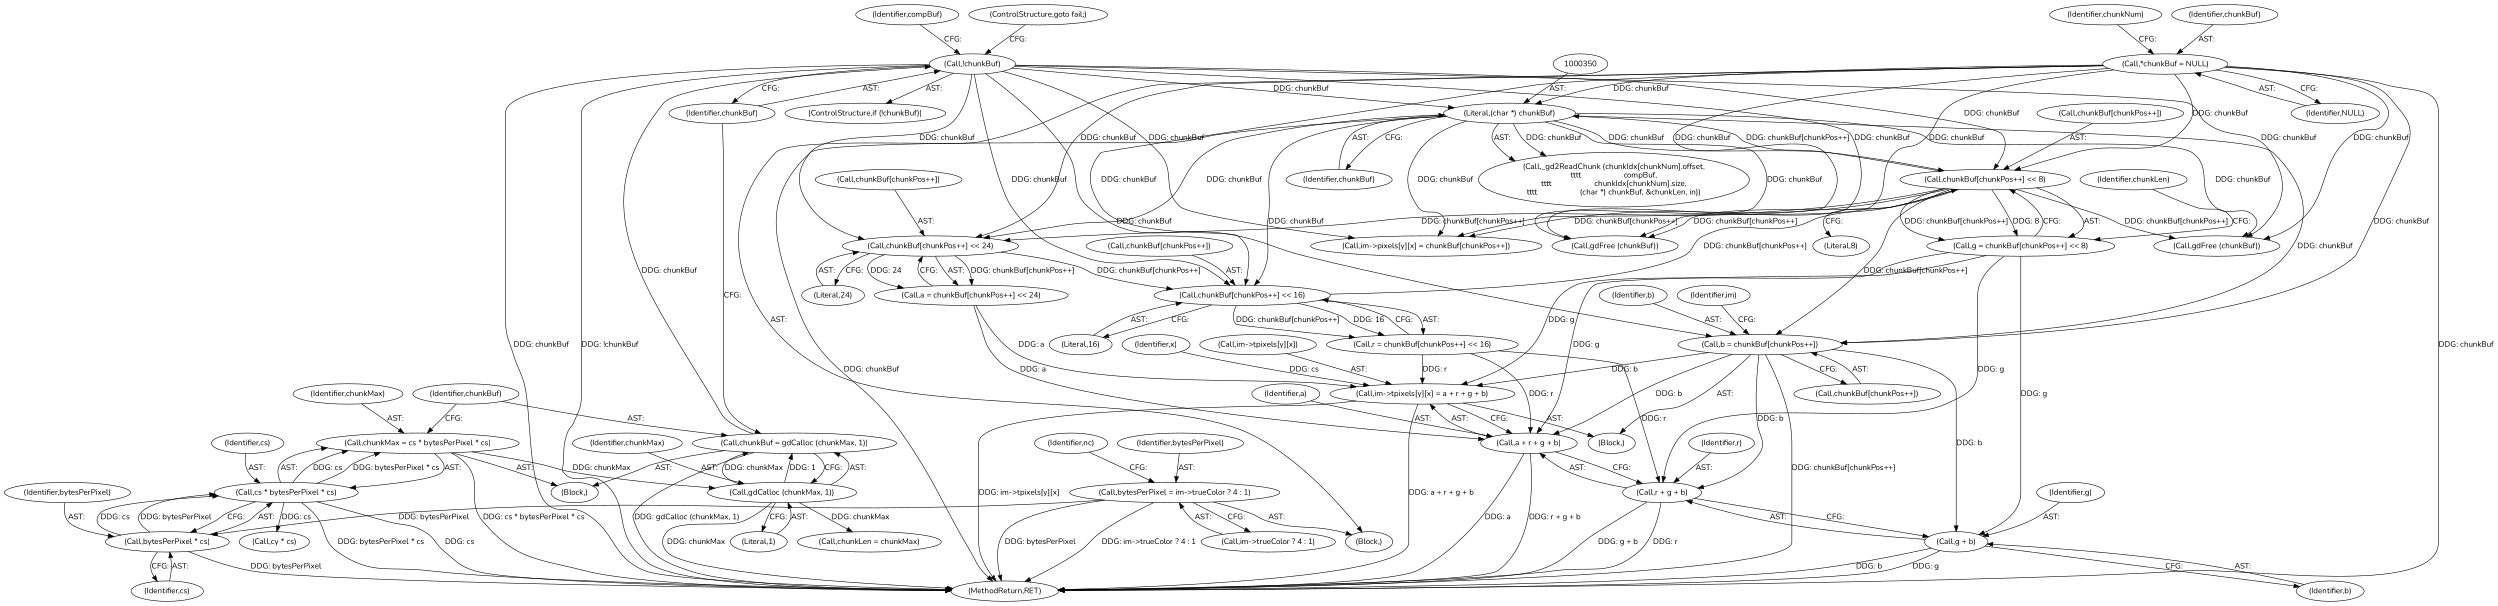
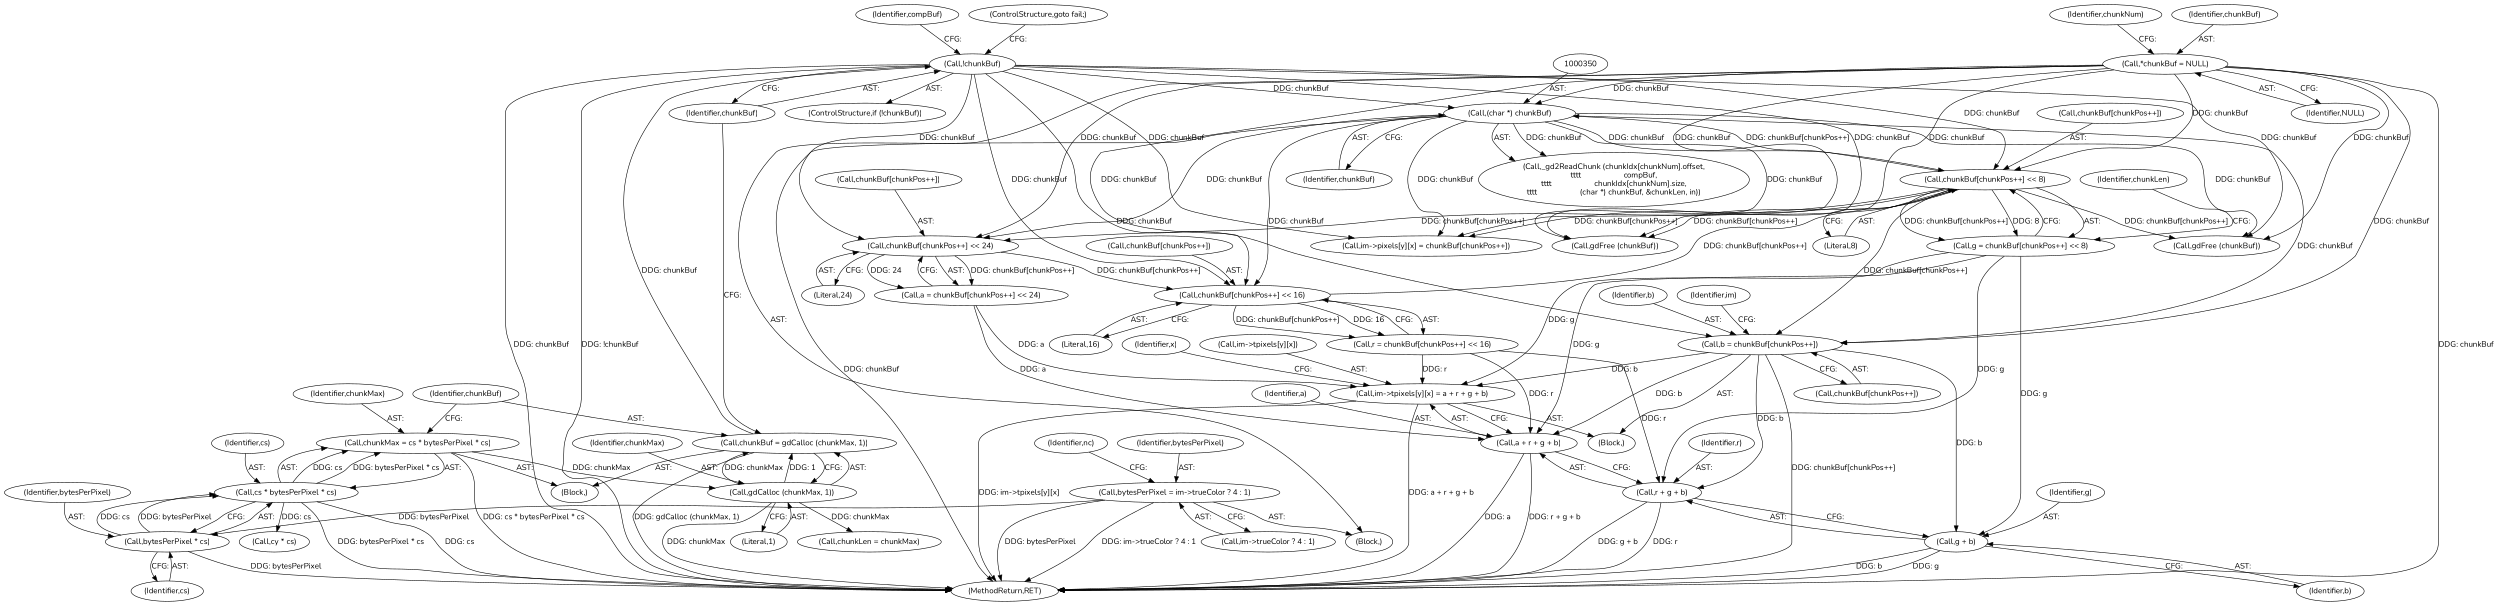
(1510, 113) -> (1510, 113)
none -> (1867, 214)
(1304, 369) -> (1304, 369)
